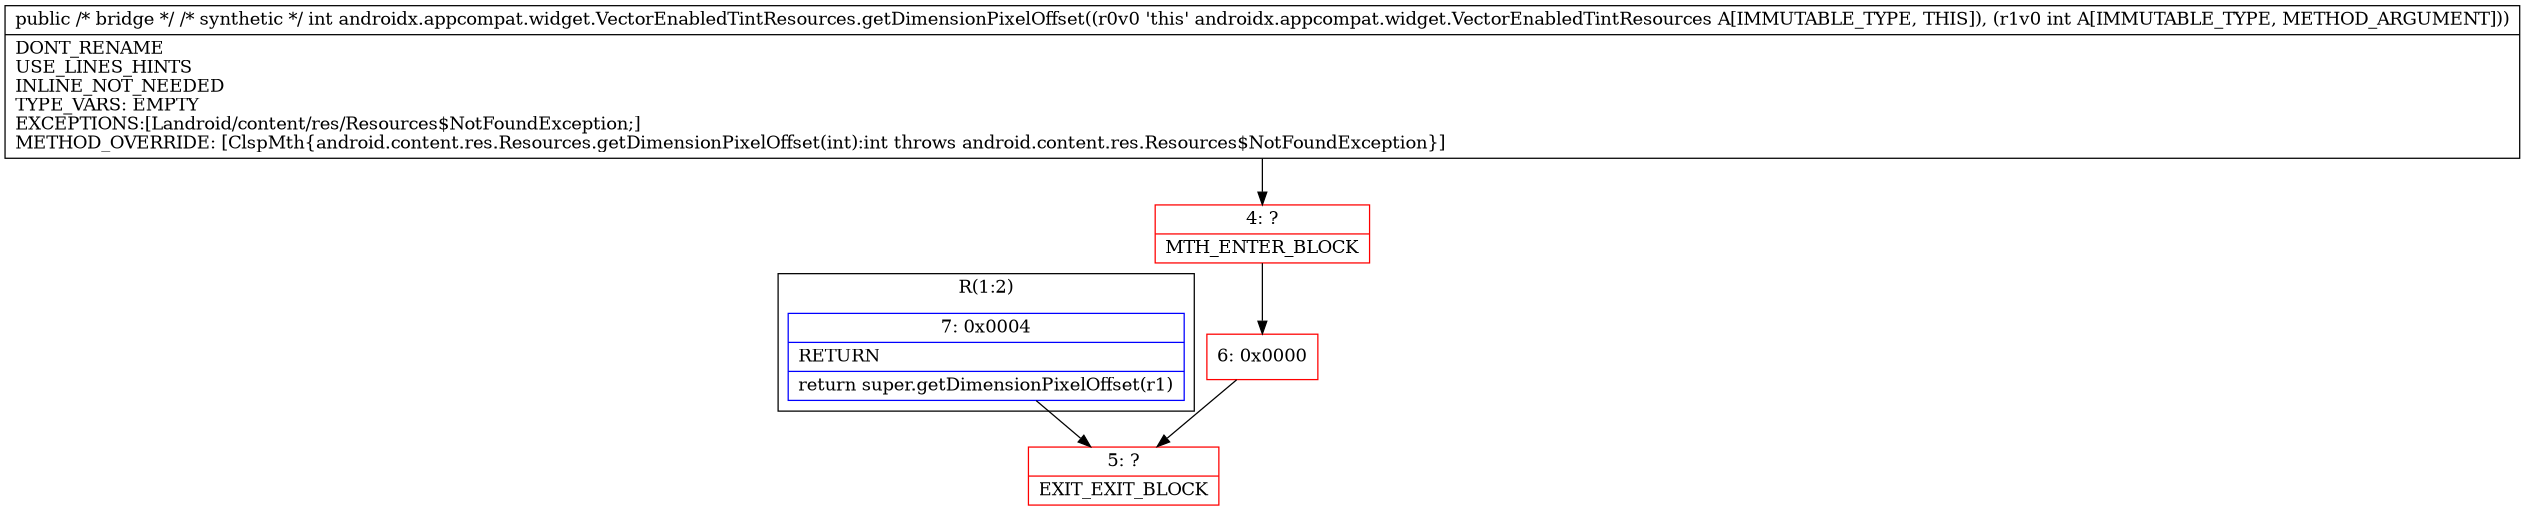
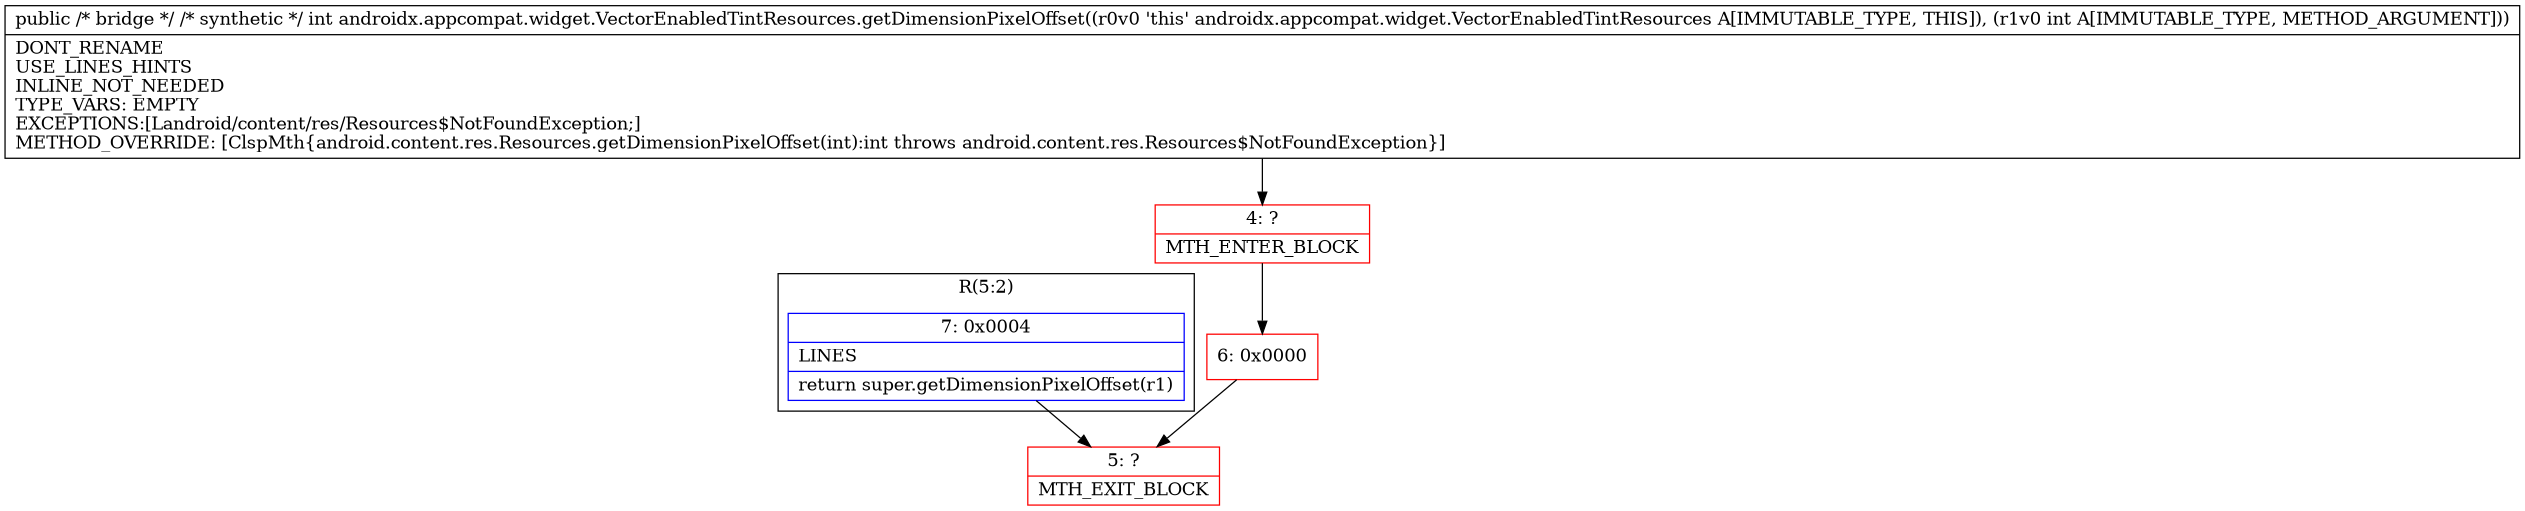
(986, 288) -> (986, 288)
(839, 356) -> (828, 356)
(1124, 490) -> (1124, 490)
